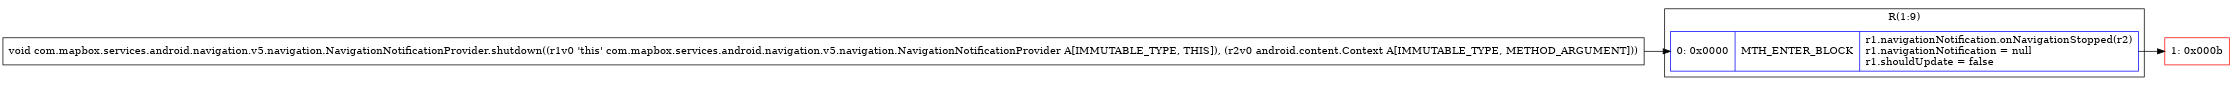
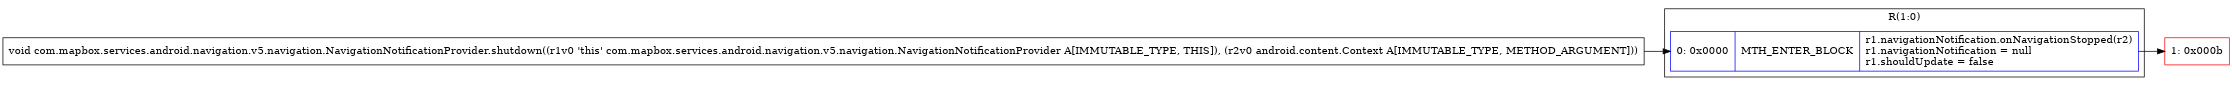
(1904, 17) -> (1904, 17)
